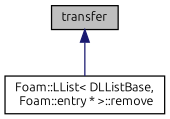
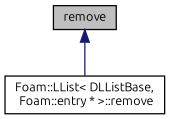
(85, 18) -> (85, 18)
